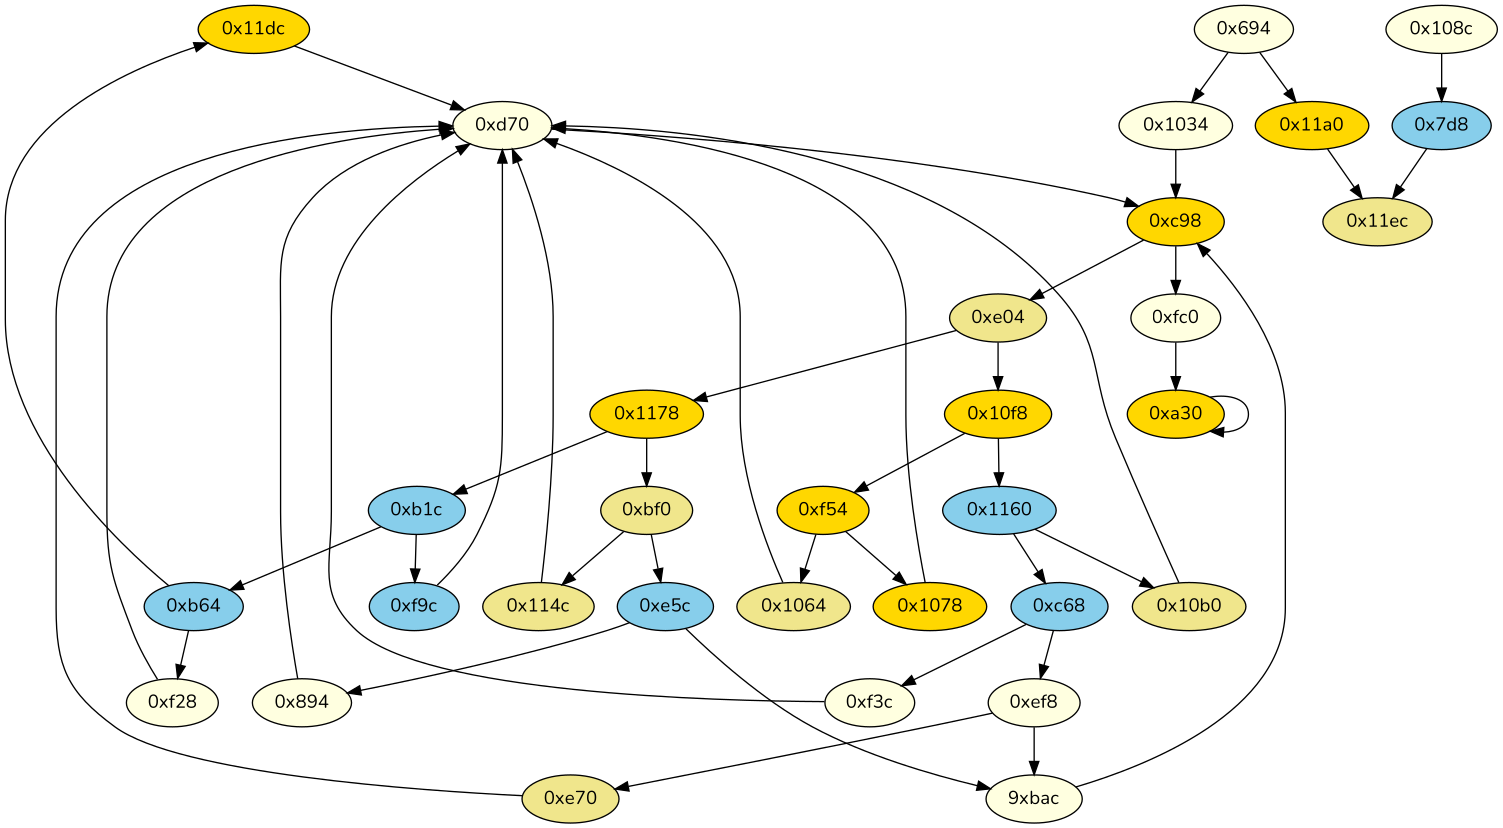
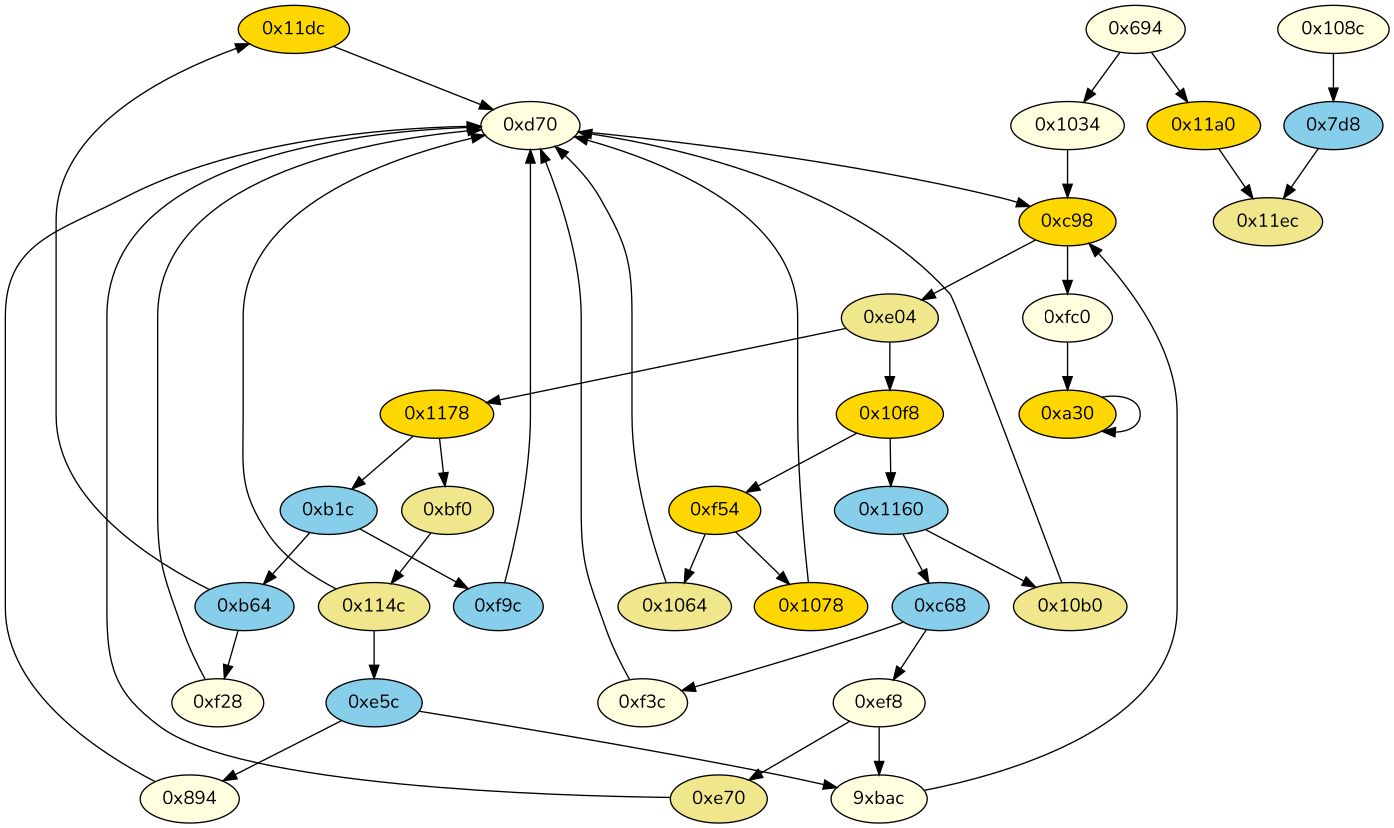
(655, 552) -> (374, 648)
